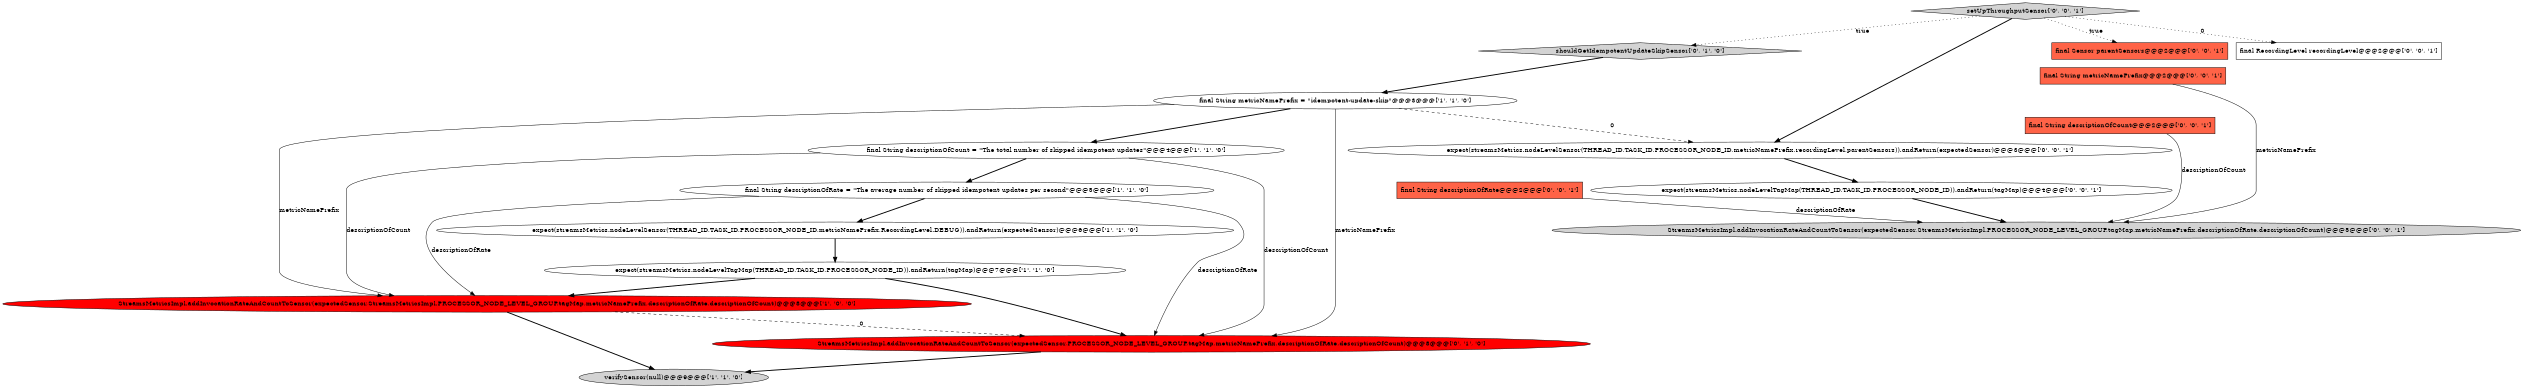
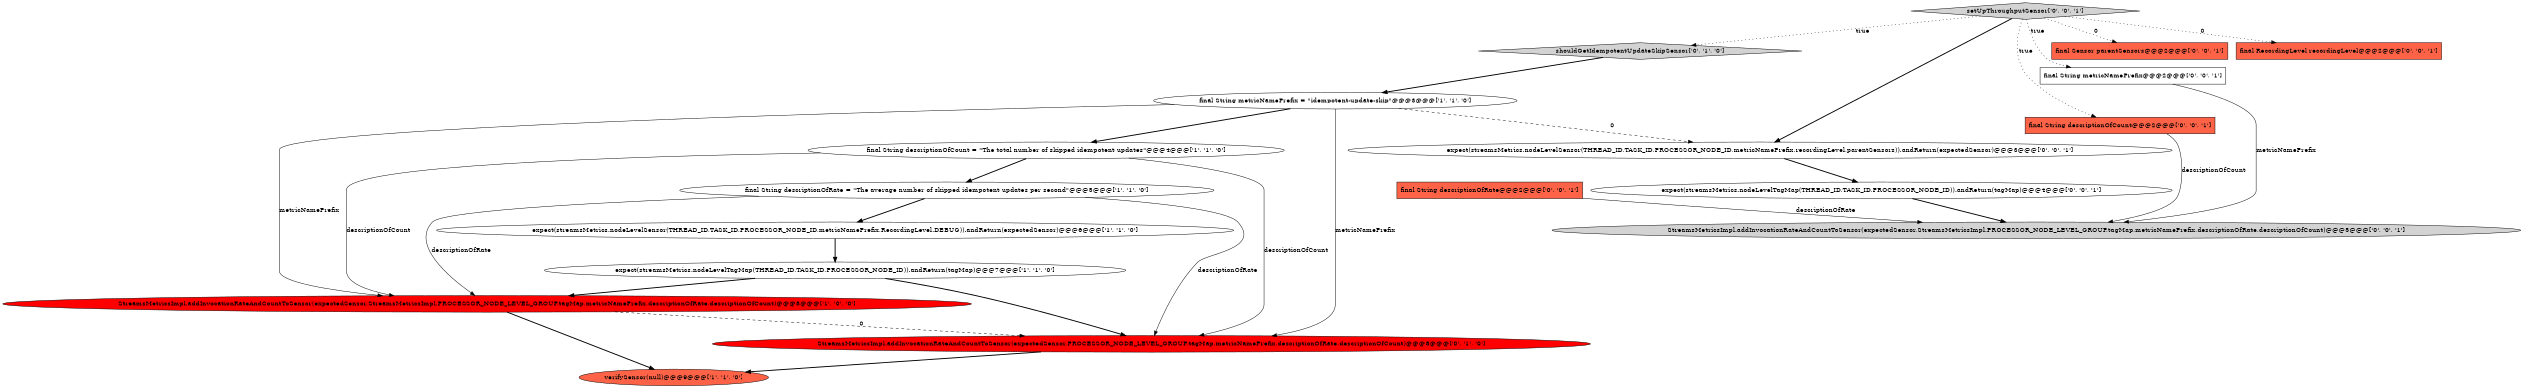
(2096, 31) -> (2096, 31)
none -> (2039, 50)
(2339, 51) -> (2339, 51)
(2133, 76) -> (2133, 76)
none -> (2033, 82)
(674, 377) -> (674, 377)
